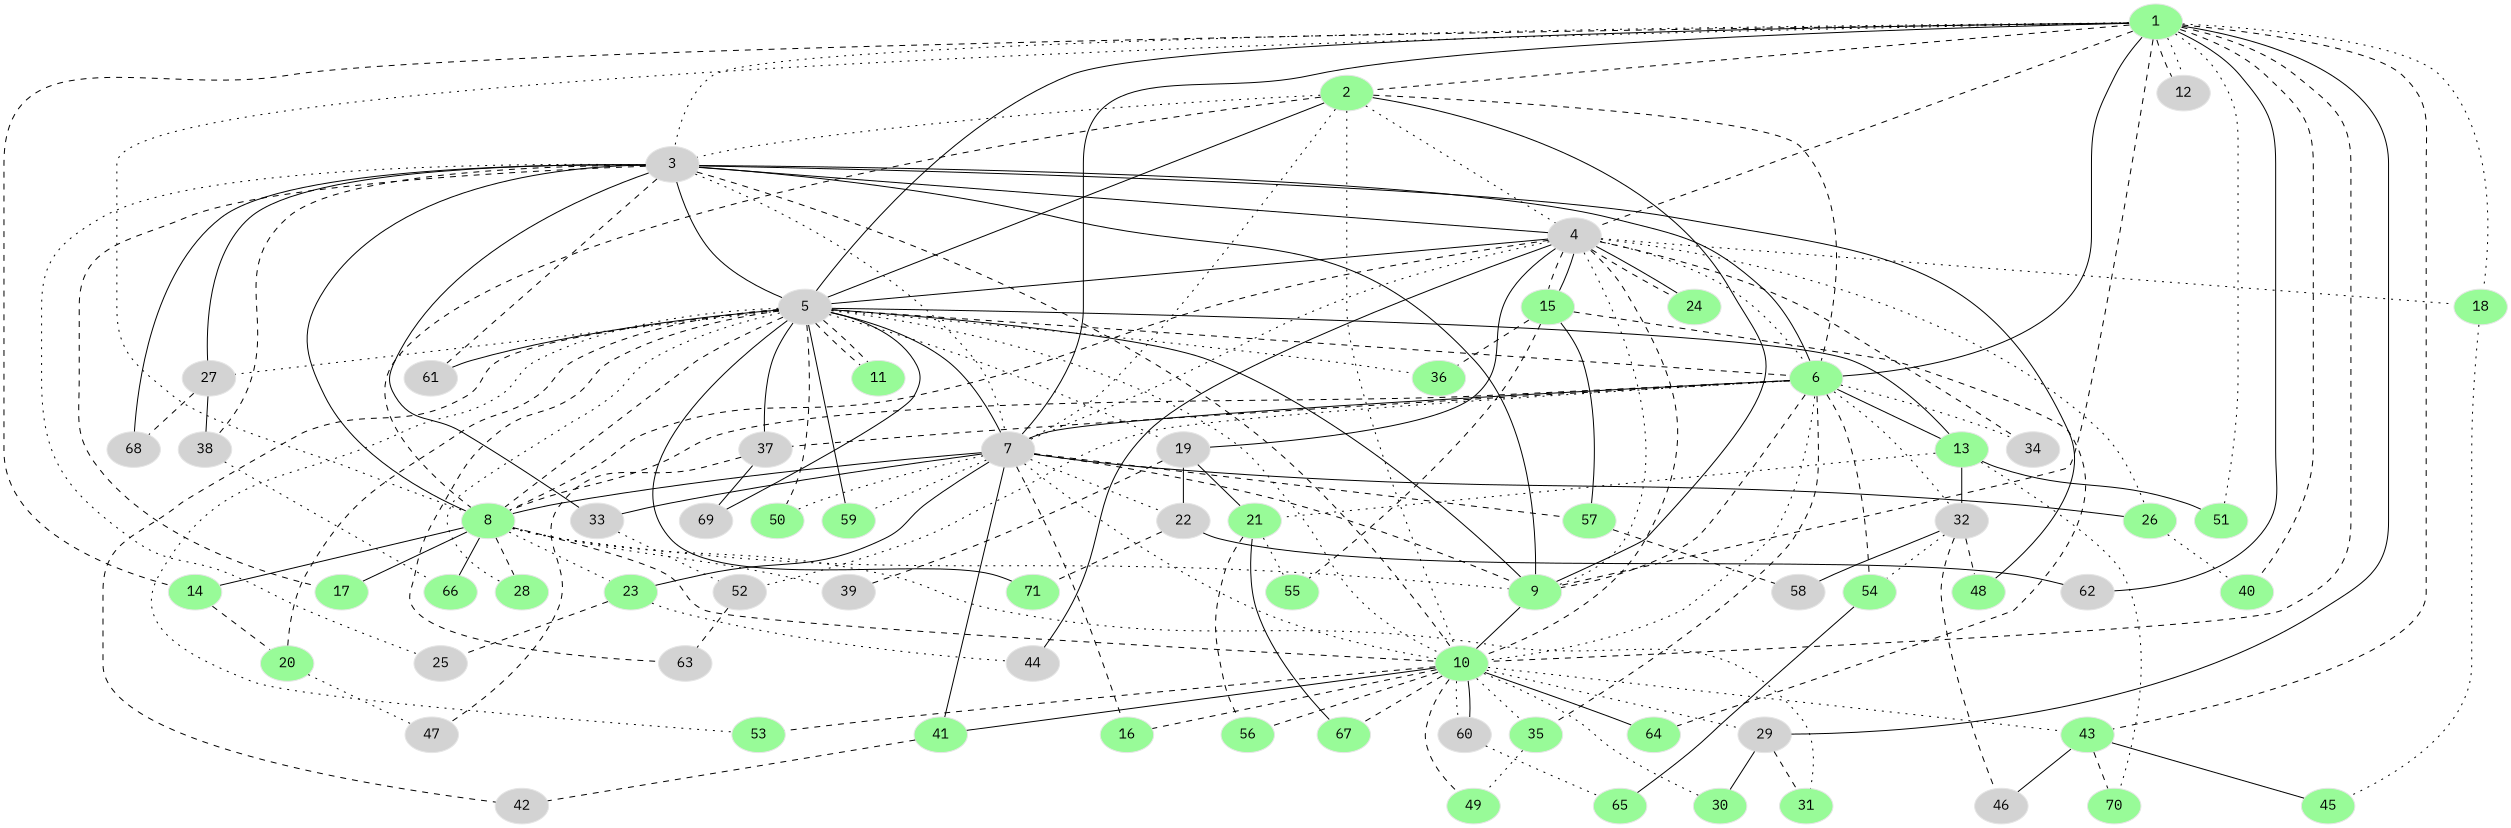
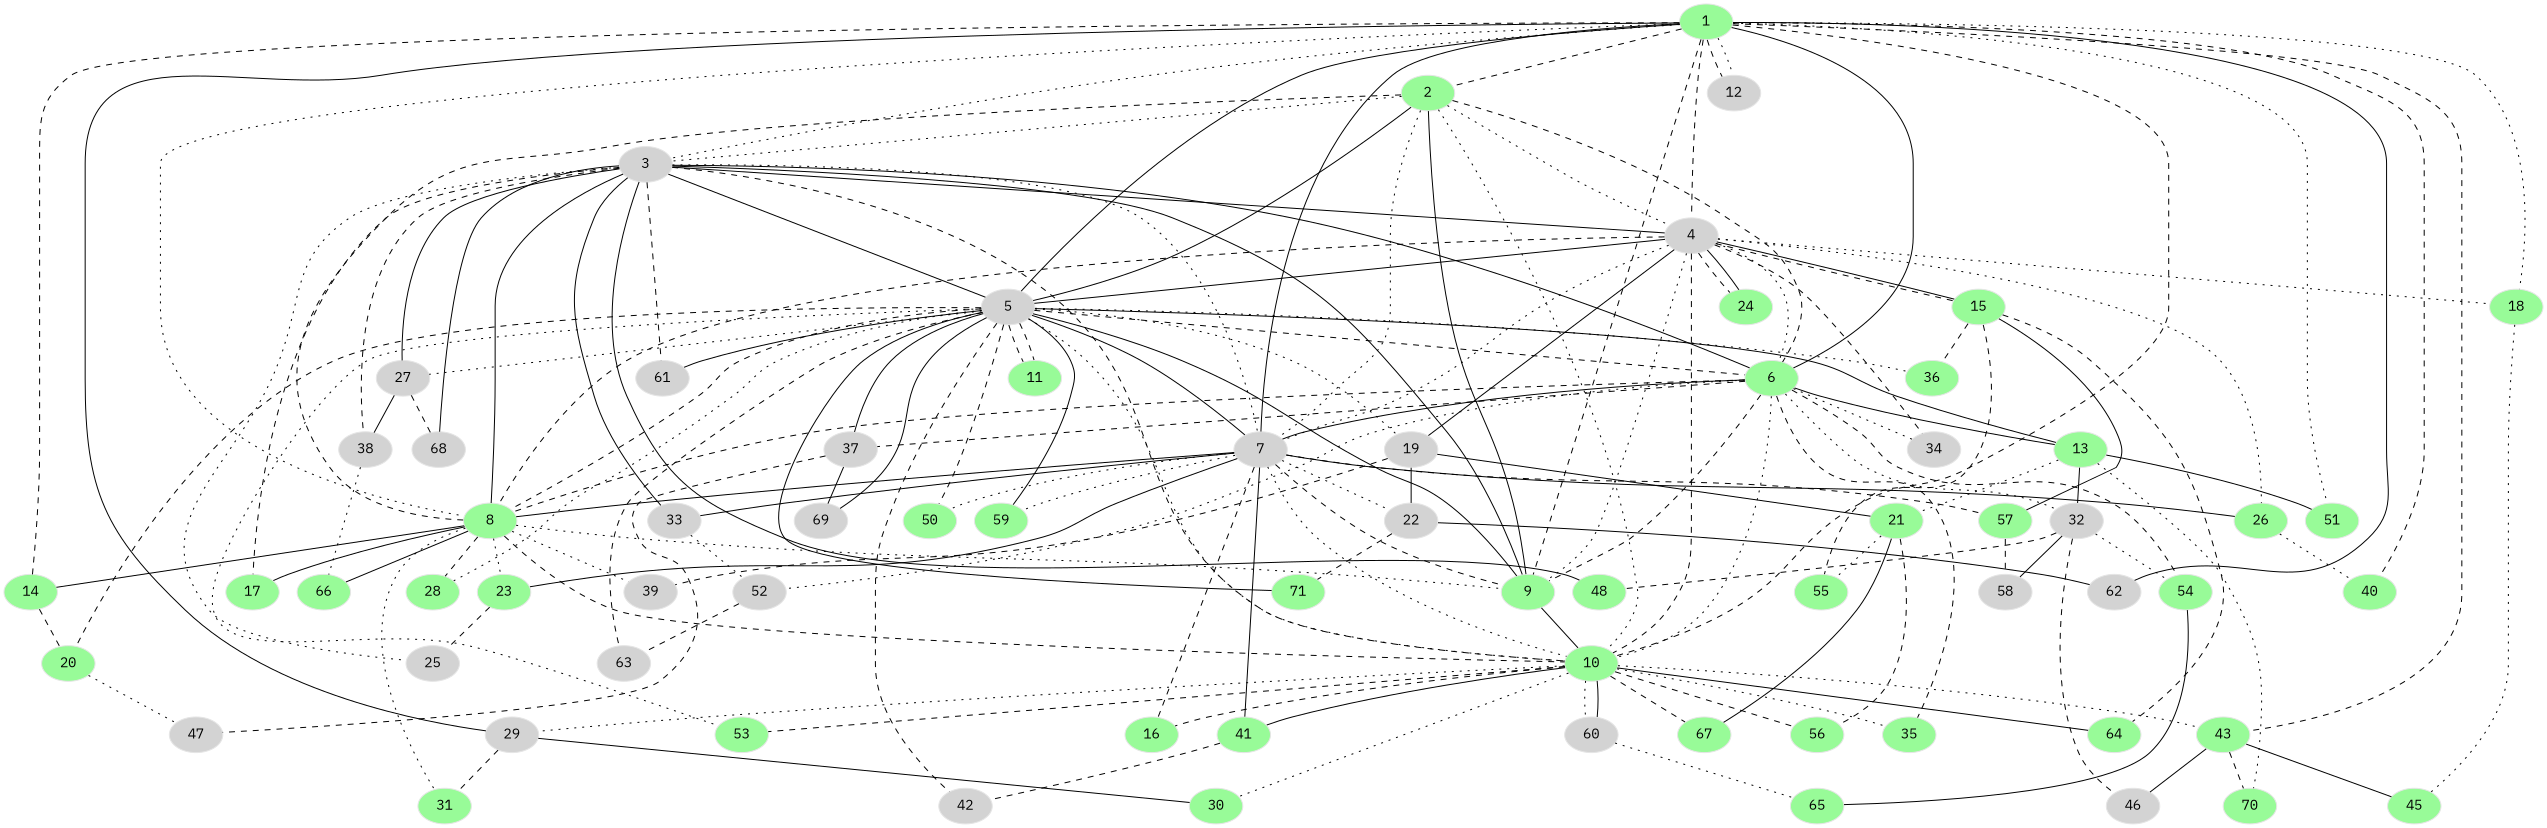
(1033, 663) -> none
(1474, 806) -> none
